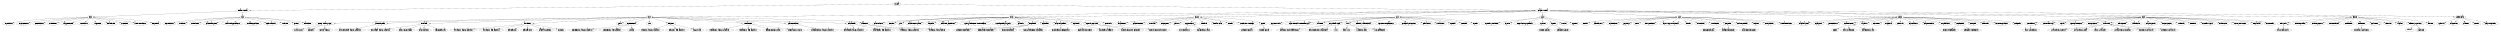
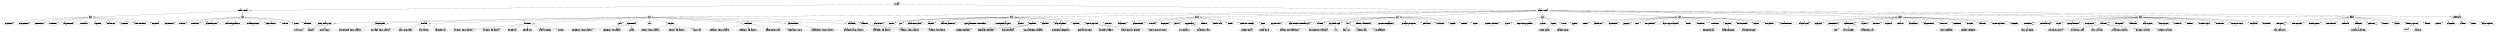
(1945, 24) -> (1944, 24)
(1849, 30) -> (1849, 30)
